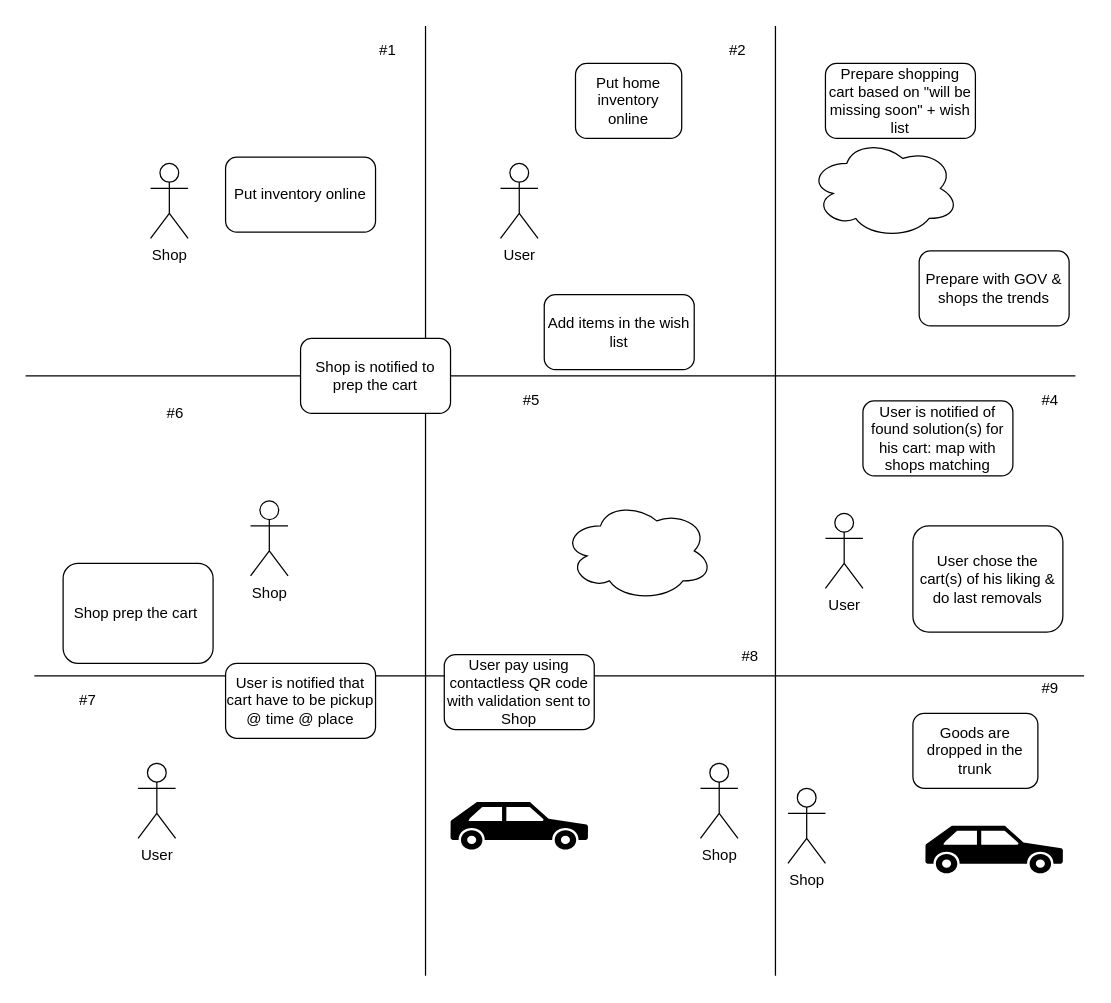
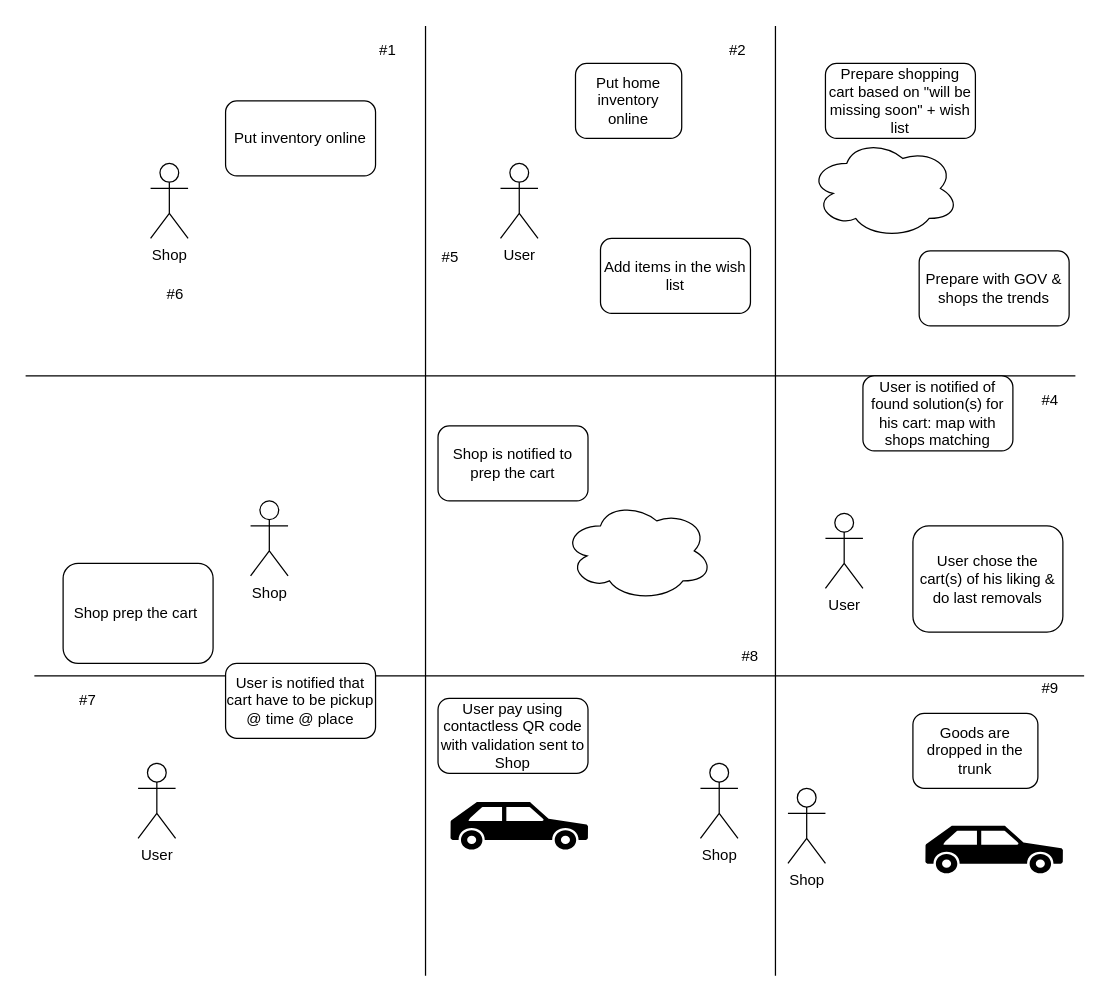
(301, 194) -> (301, 138)
(619, 332) -> (676, 276)
(376, 376) -> (513, 463)
(532, 401) -> (451, 257)
(176, 413) -> (176, 294)
(938, 438) -> (938, 413)
(519, 692) -> (513, 736)
